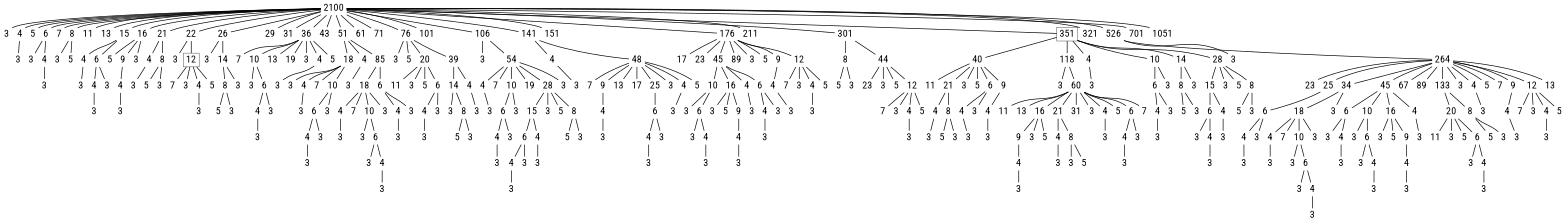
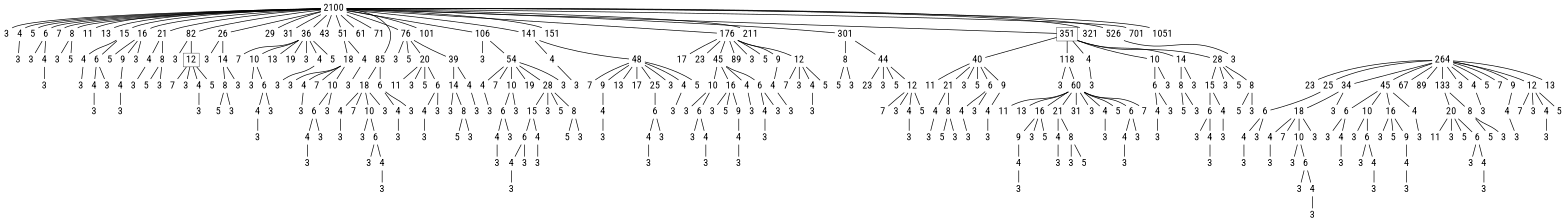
(191, 34) -> (191, 34)
(361, 47) -> (381, 20)
(1278, 53) -> none
